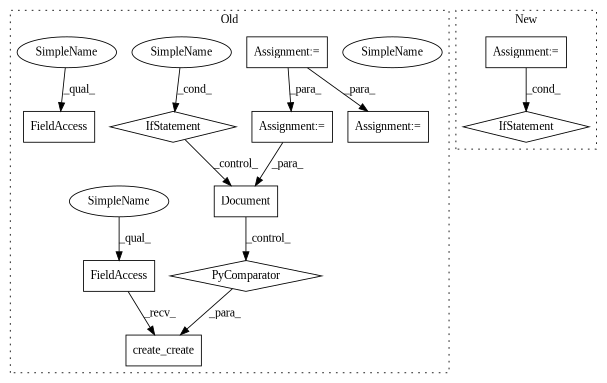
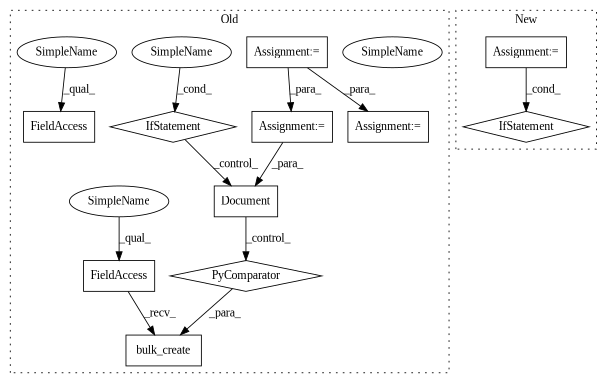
(164, 350) -> (164, 350)
